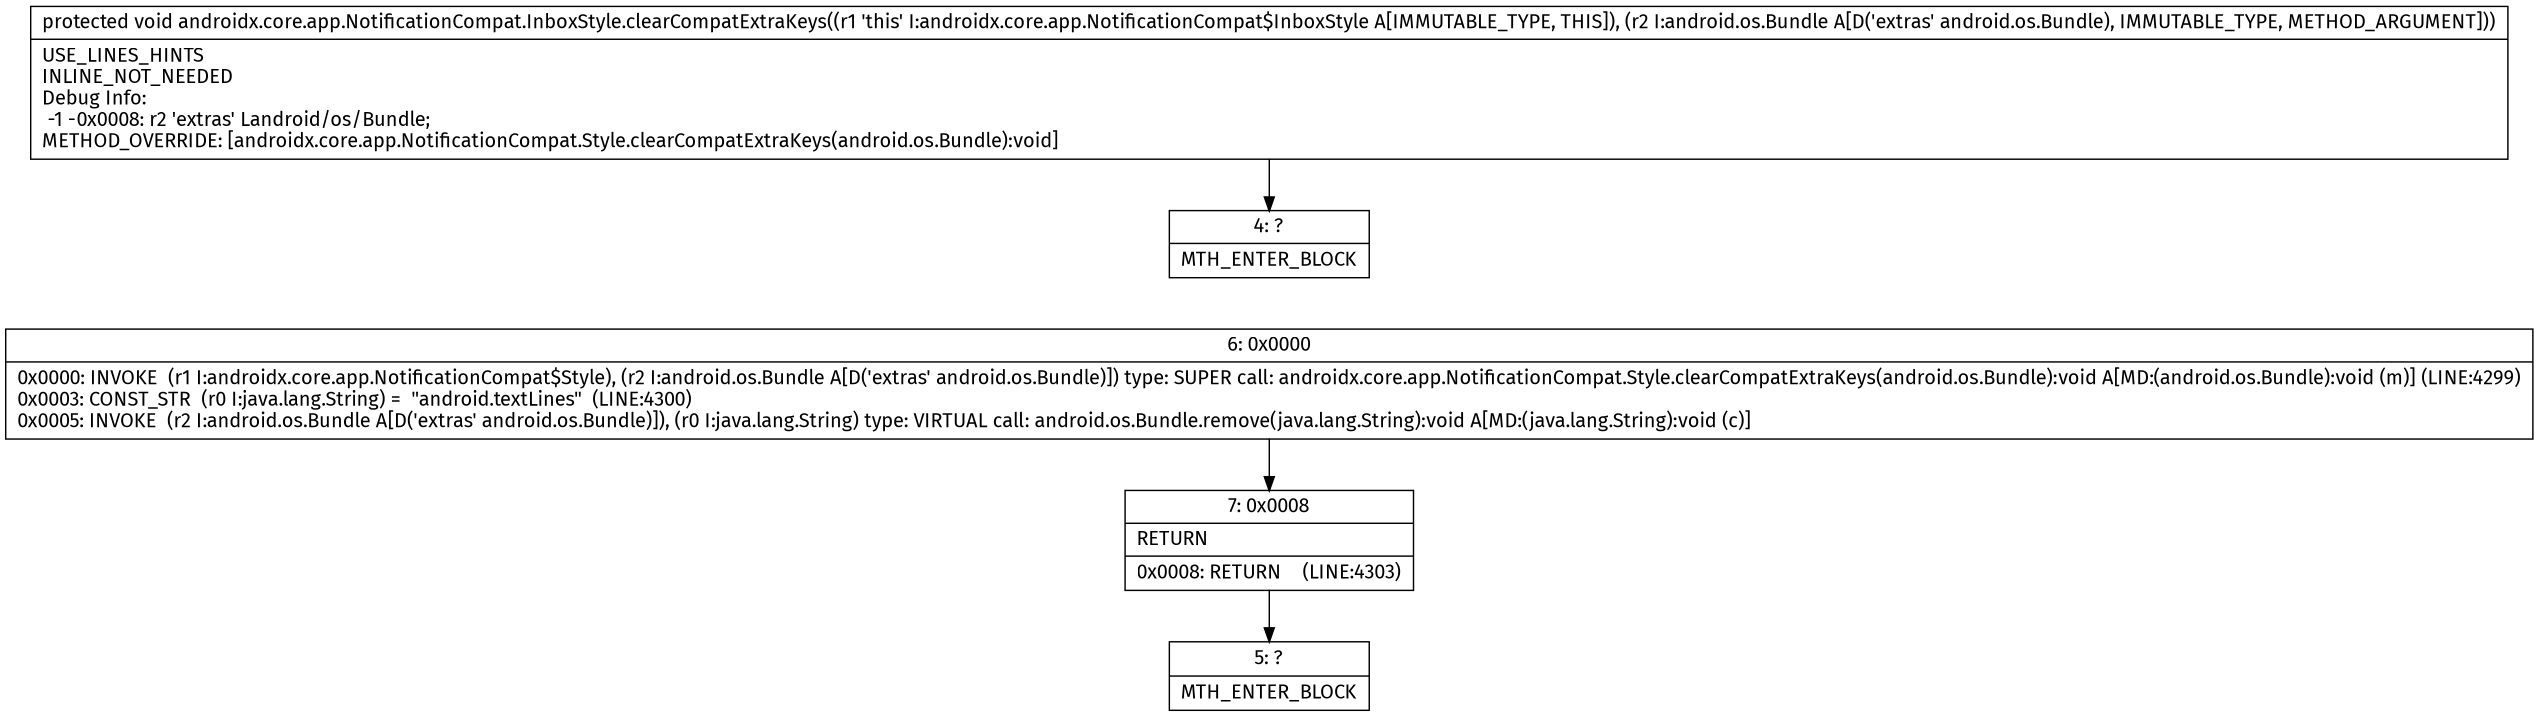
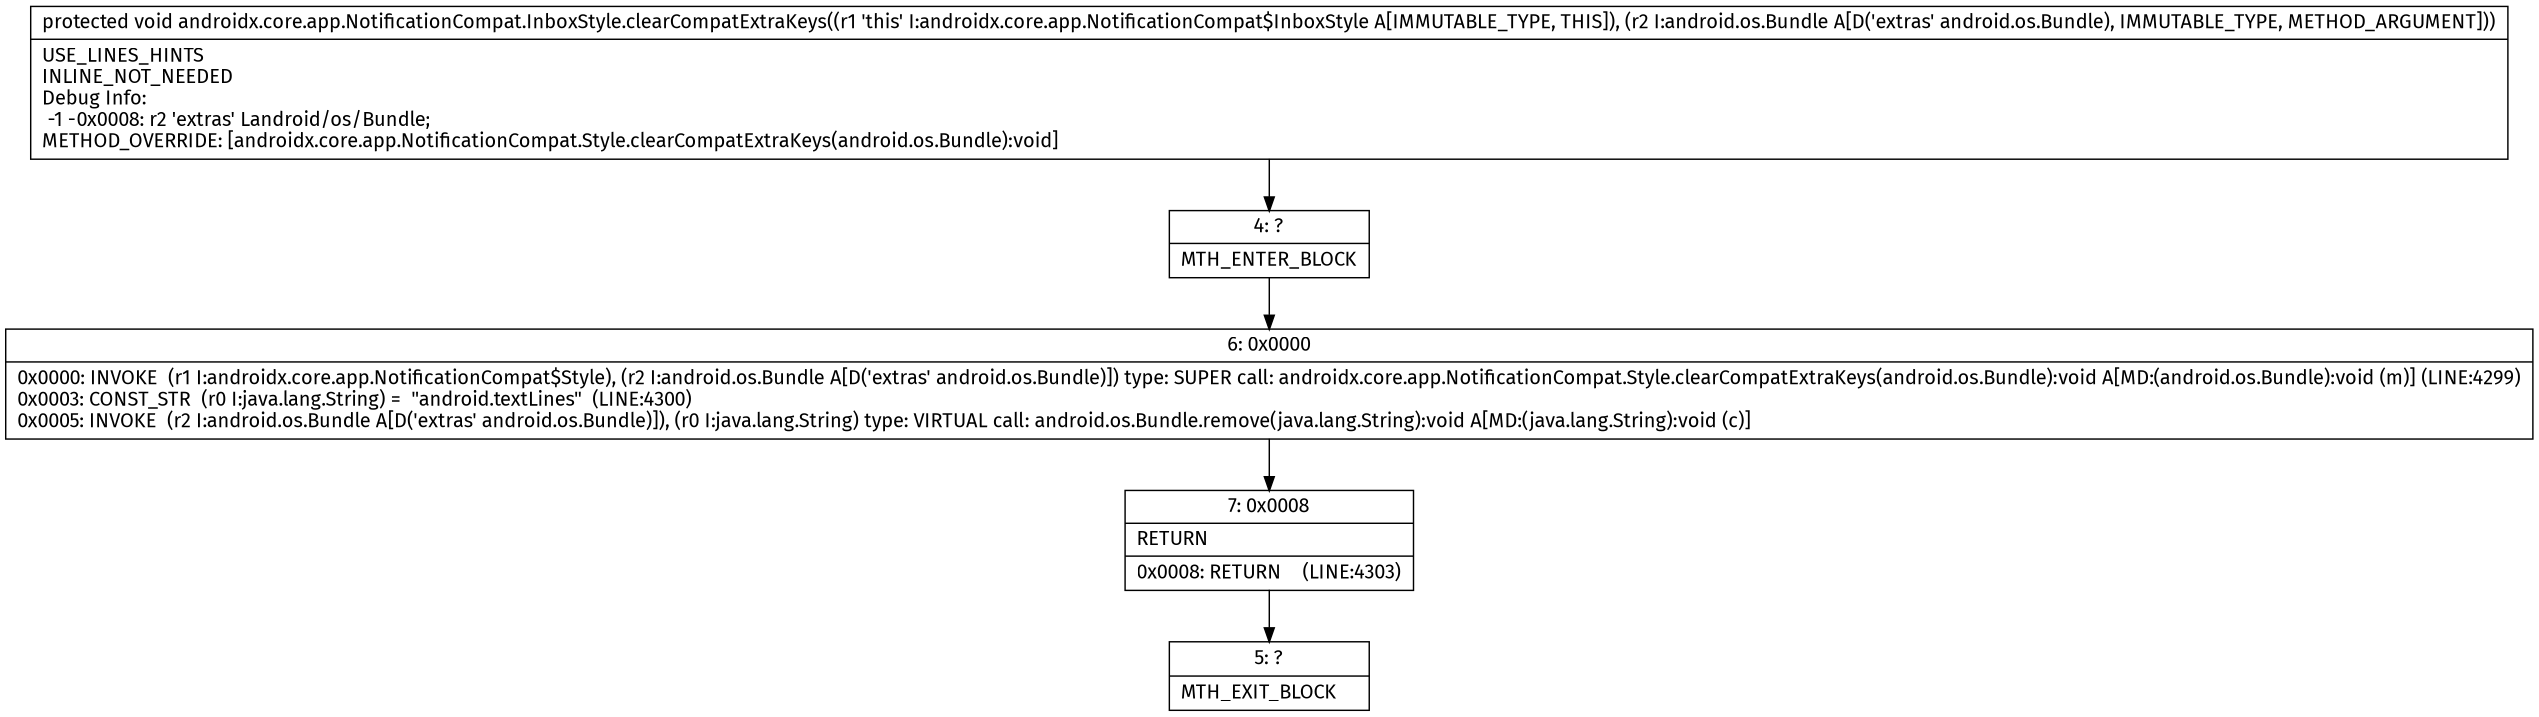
none -> (1269, 296)
(1269, 692) -> (1259, 692)
